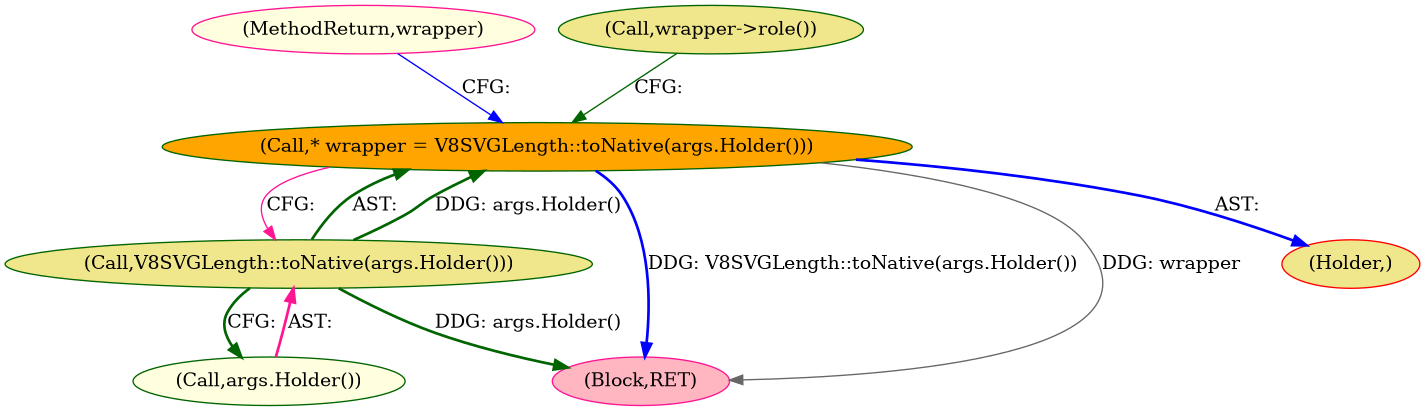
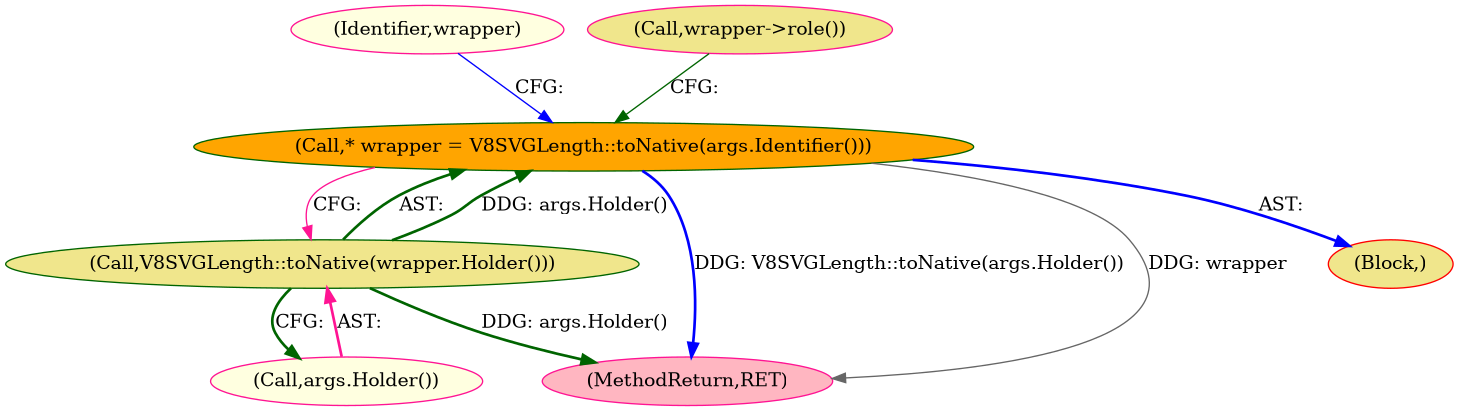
(363, 30) -> (427, 30)
(711, 30) -> (740, 30)
(537, 147) -> (584, 147)
(299, 264) -> (322, 264)
(1351, 264) -> (1391, 264)
(269, 381) -> (347, 381)
(641, 381) -> (687, 381)
